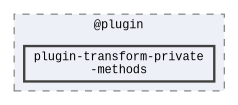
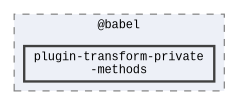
(119, 25) -> (119, 25)
